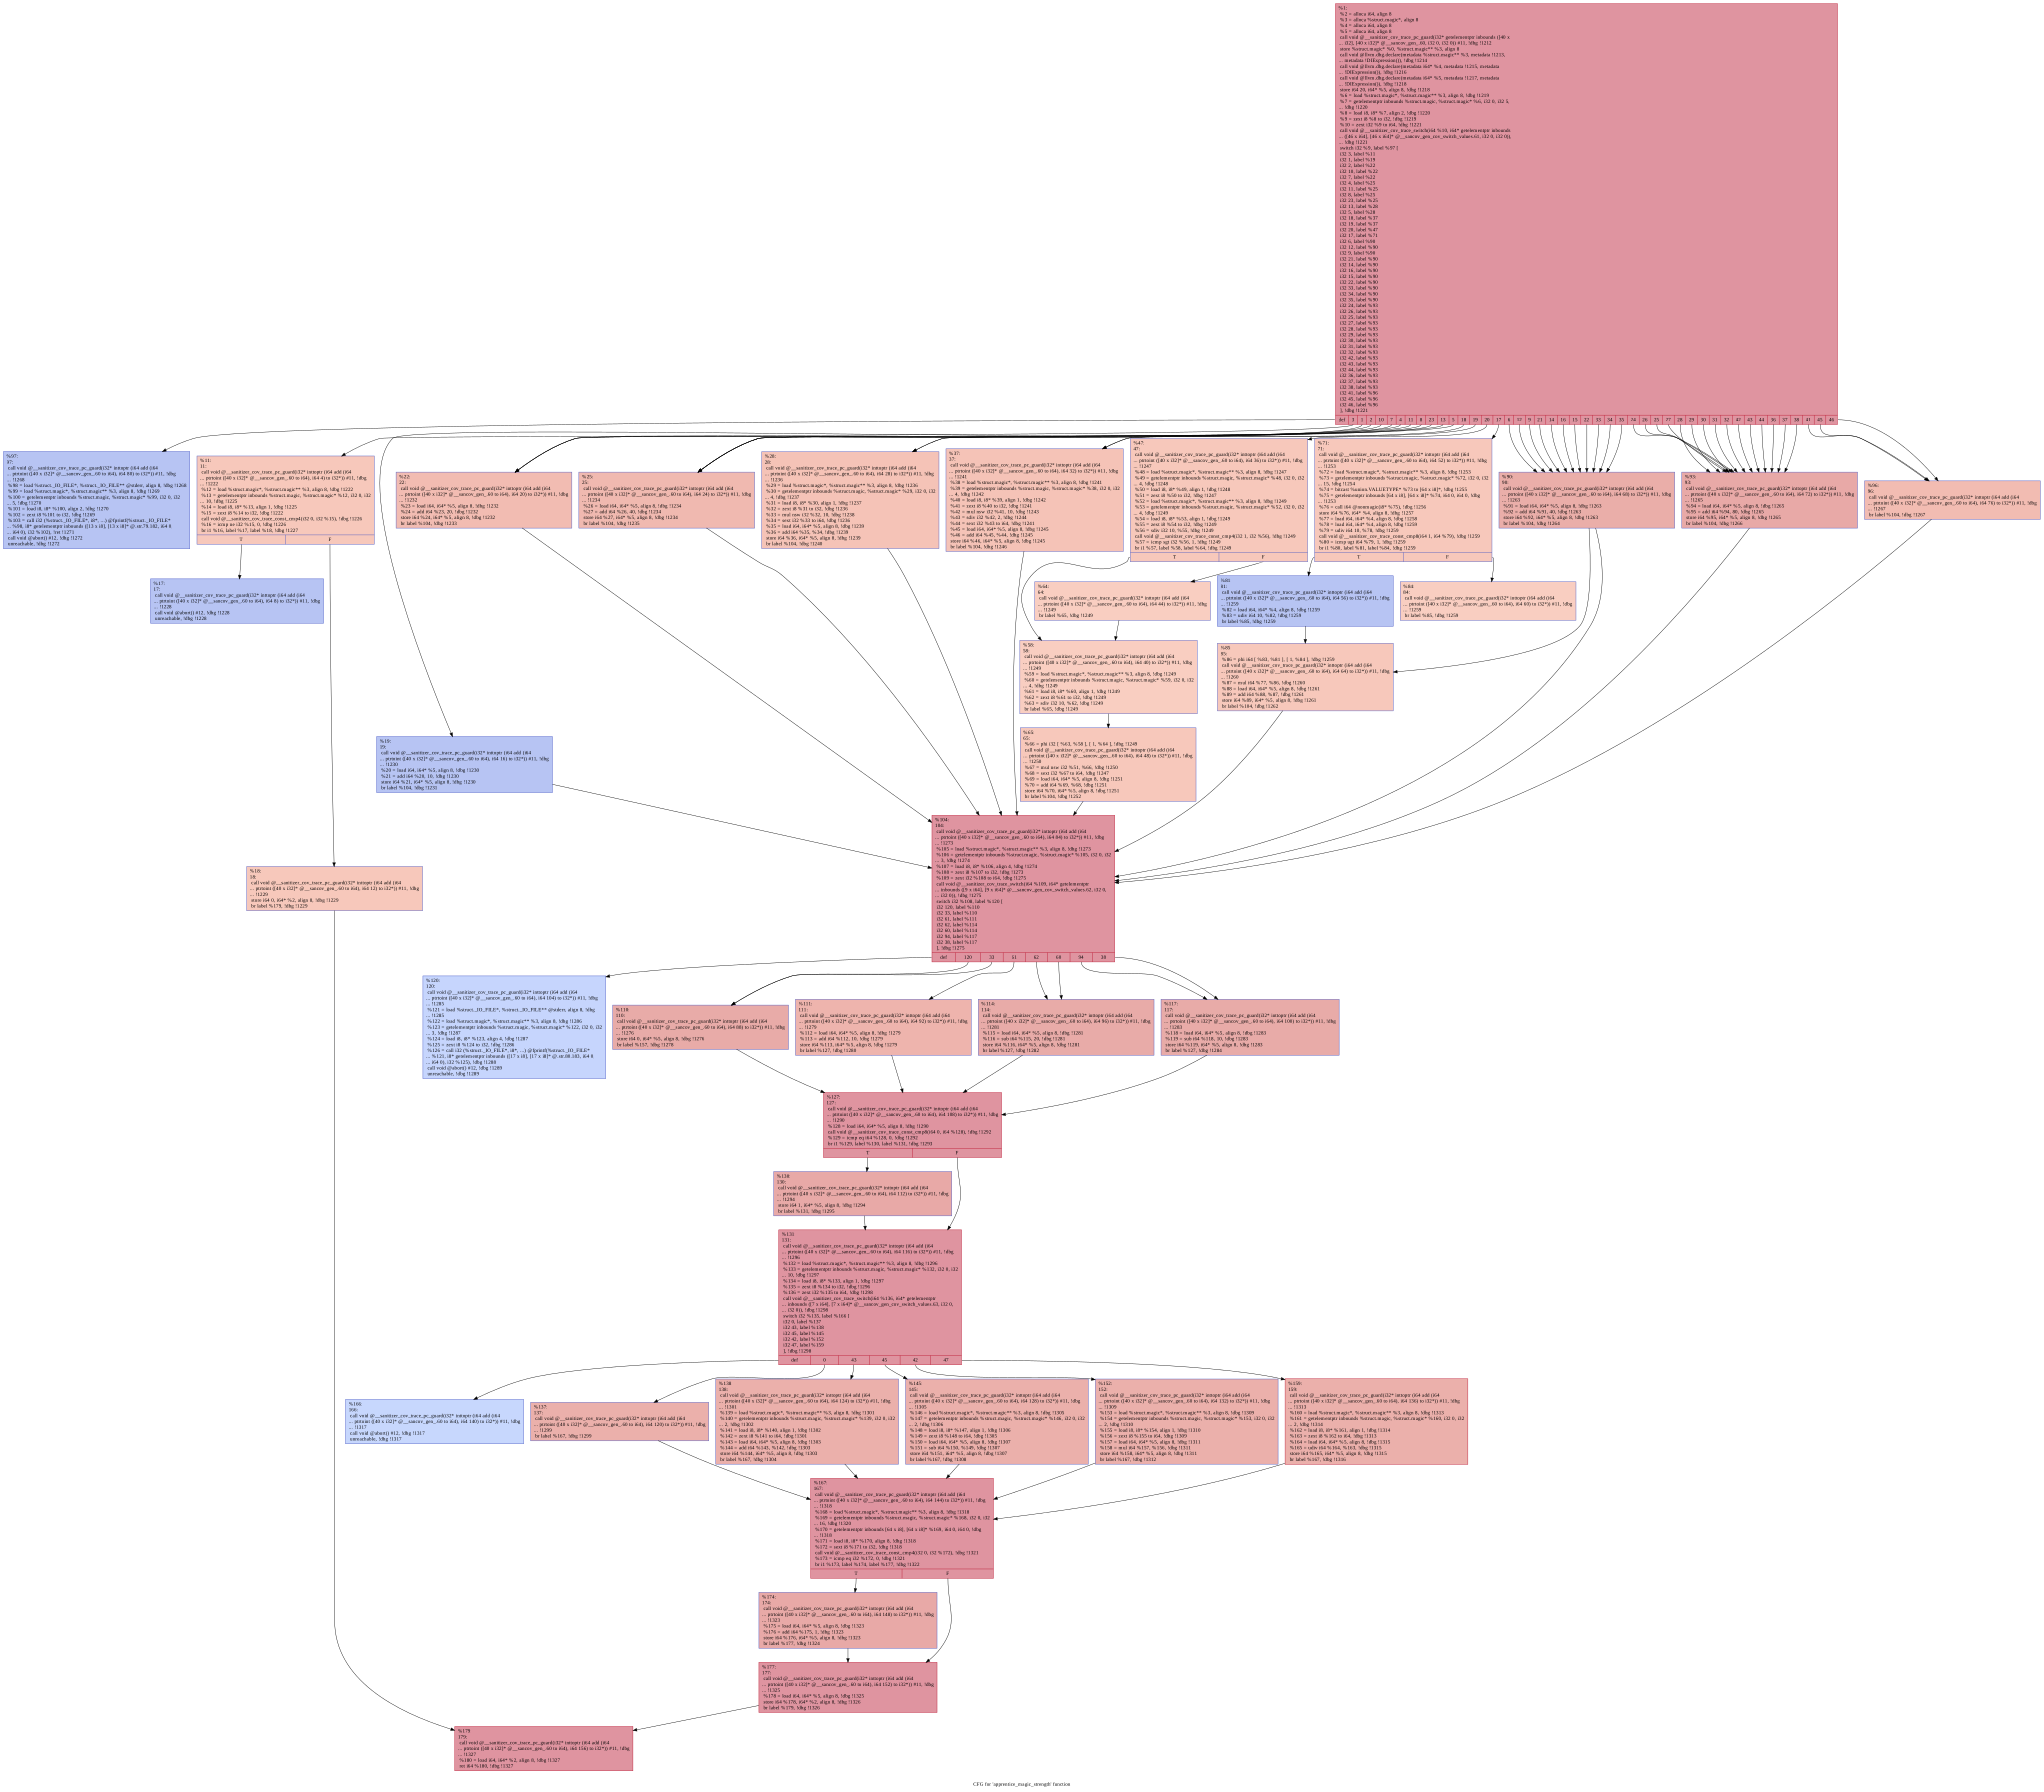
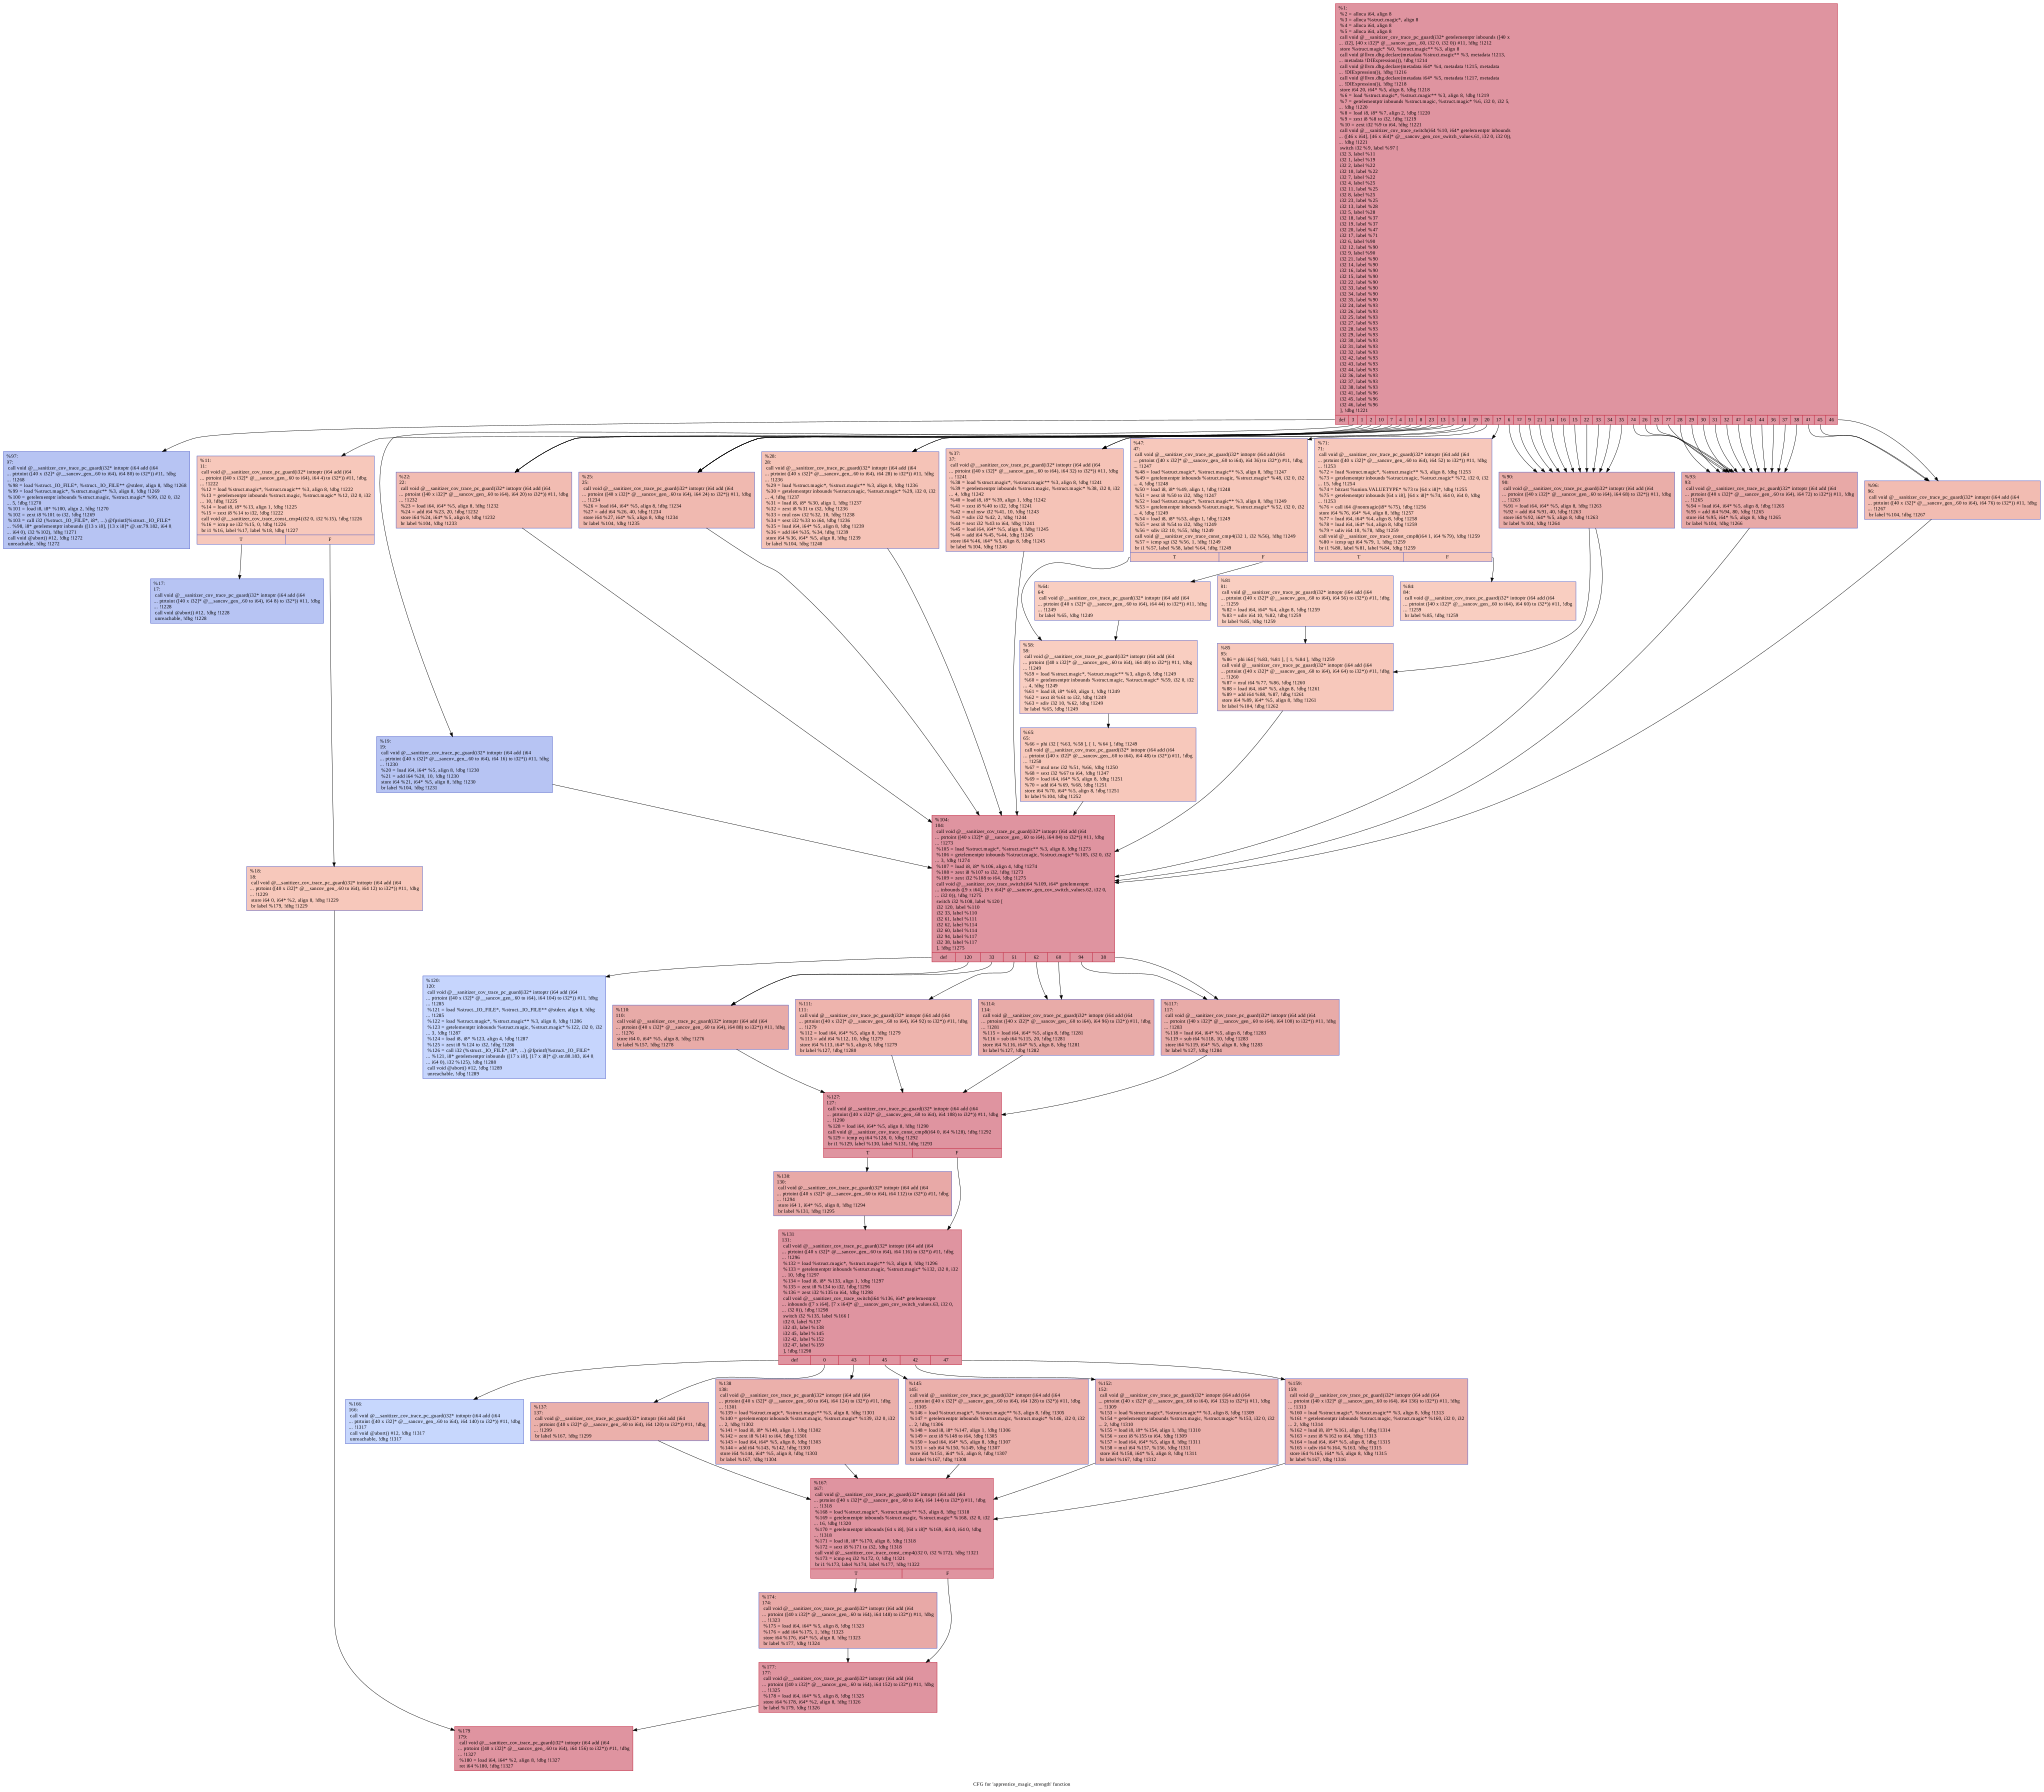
(41, 532) -> (42, 532)
(1311, 564) -> none
(1305, 601) -> (1305, 601)
(1376, 1422) -> (1376, 1422)
